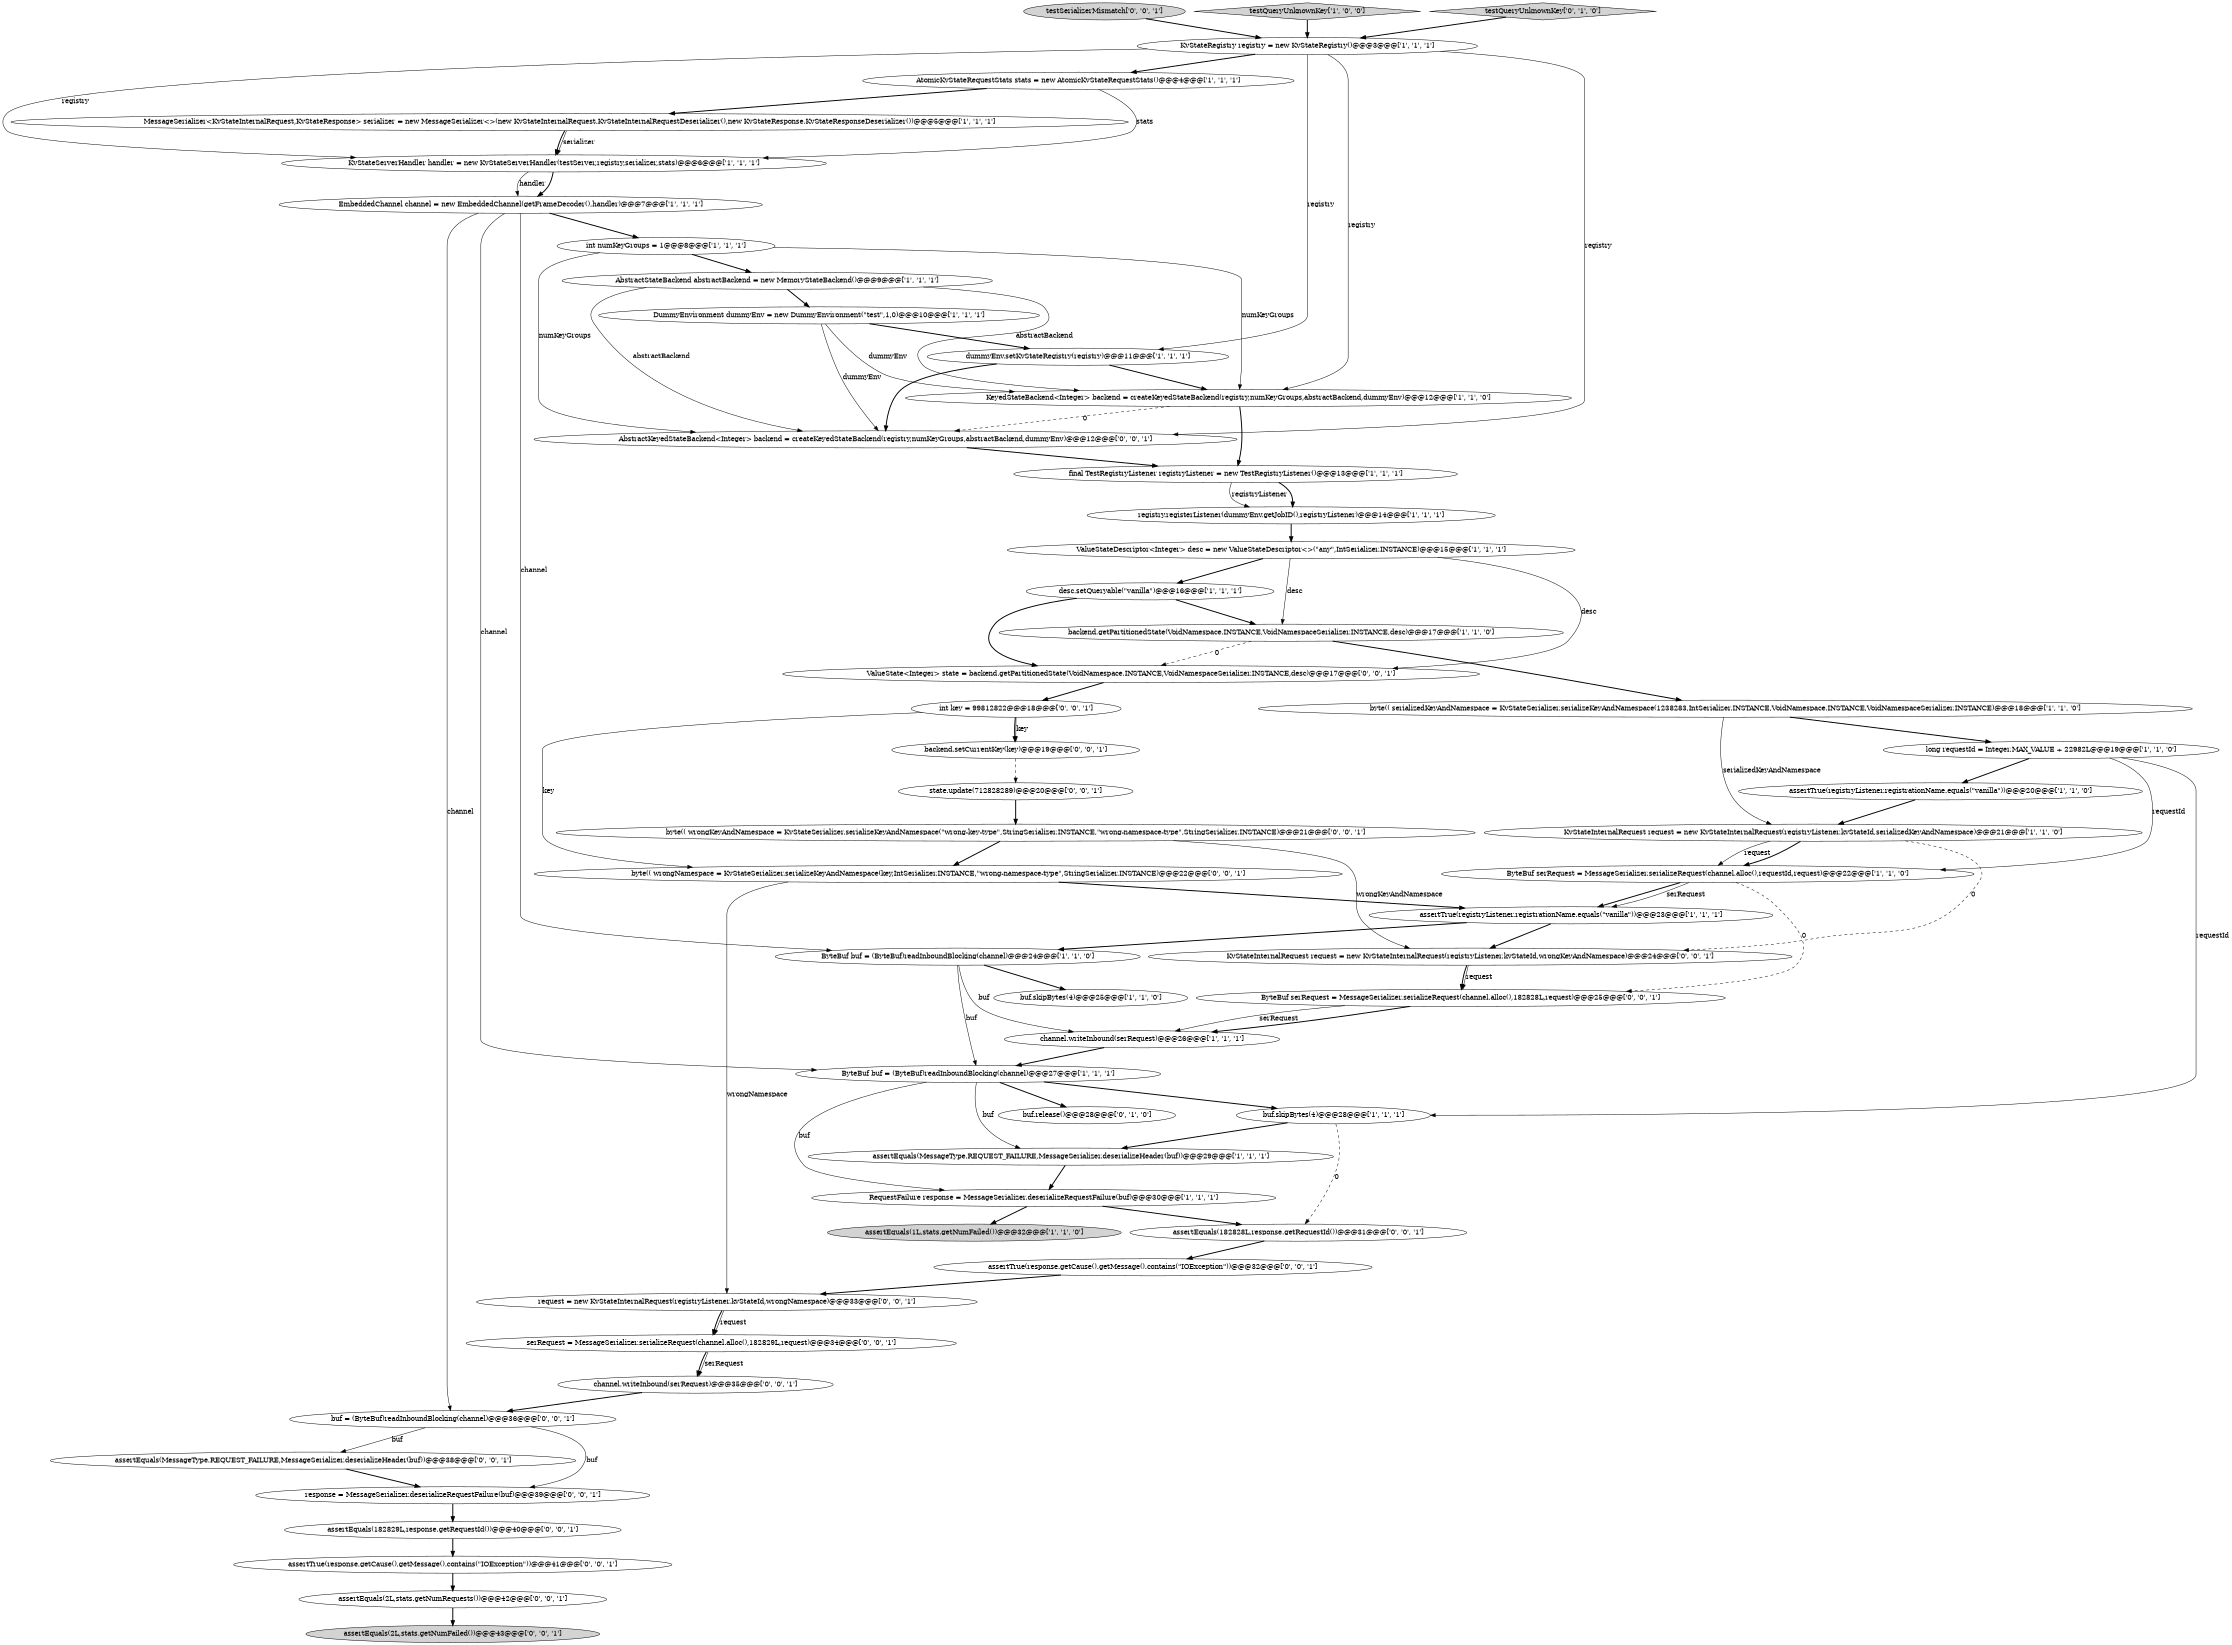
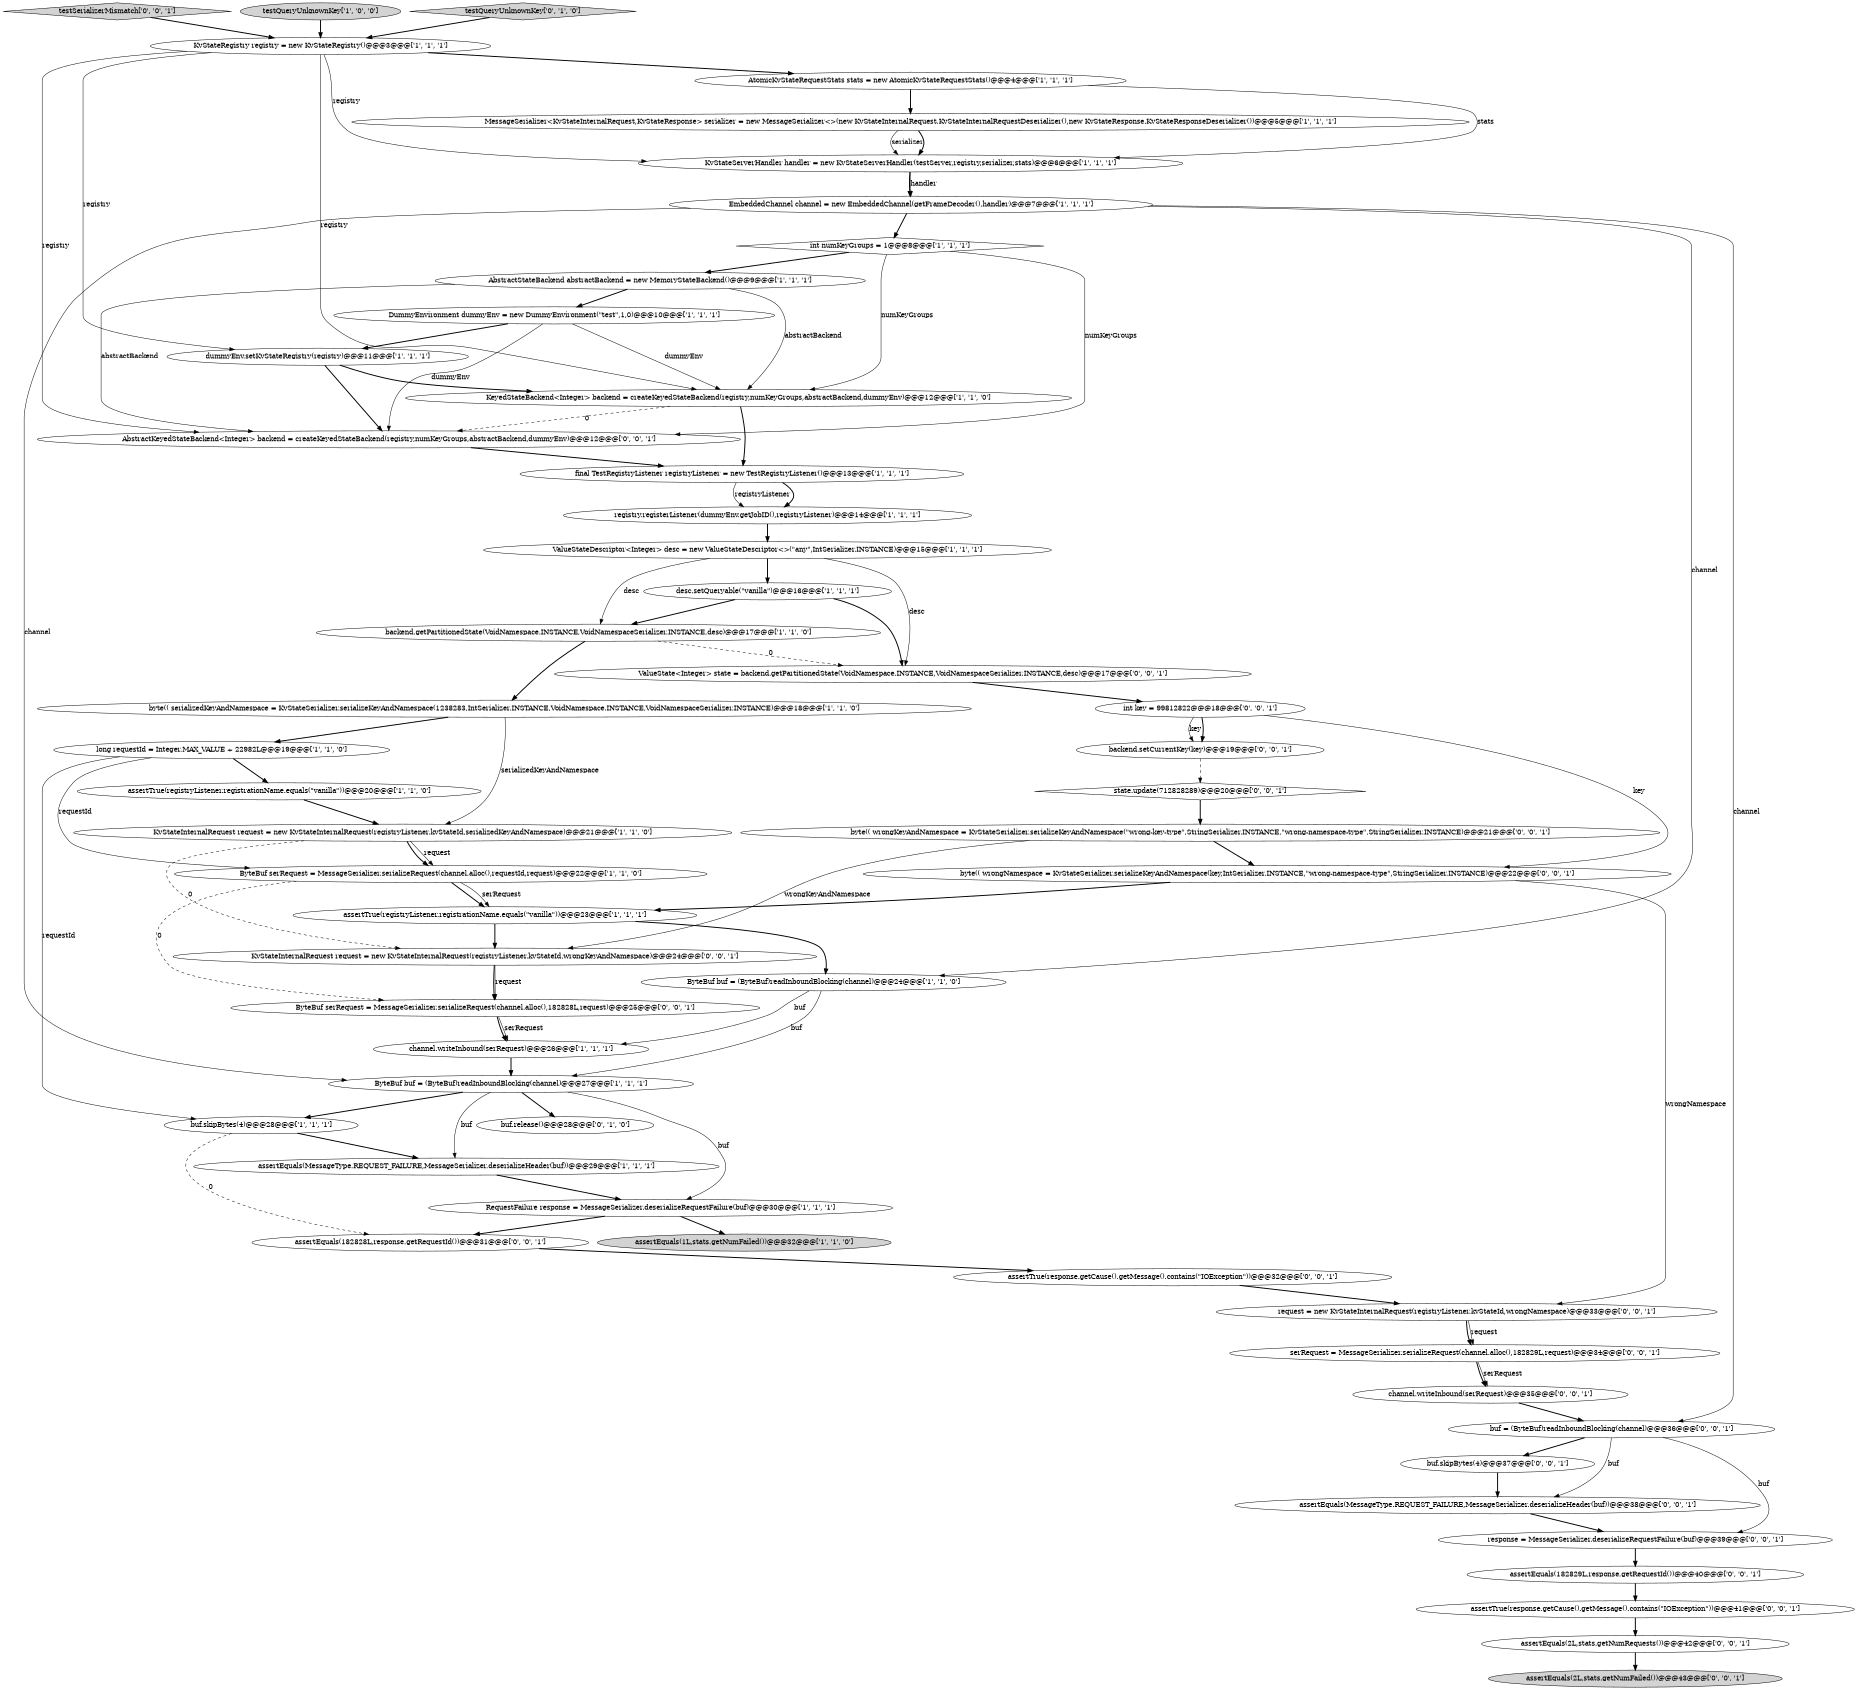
(1105, 11) -> (117, 11)
(1307, 11) -> (321, 11)
(666, 246) -> (890, 246)
(1016, 791) -> (1200, 791)
(1091, 998) -> none
none -> (1498, 1464)
